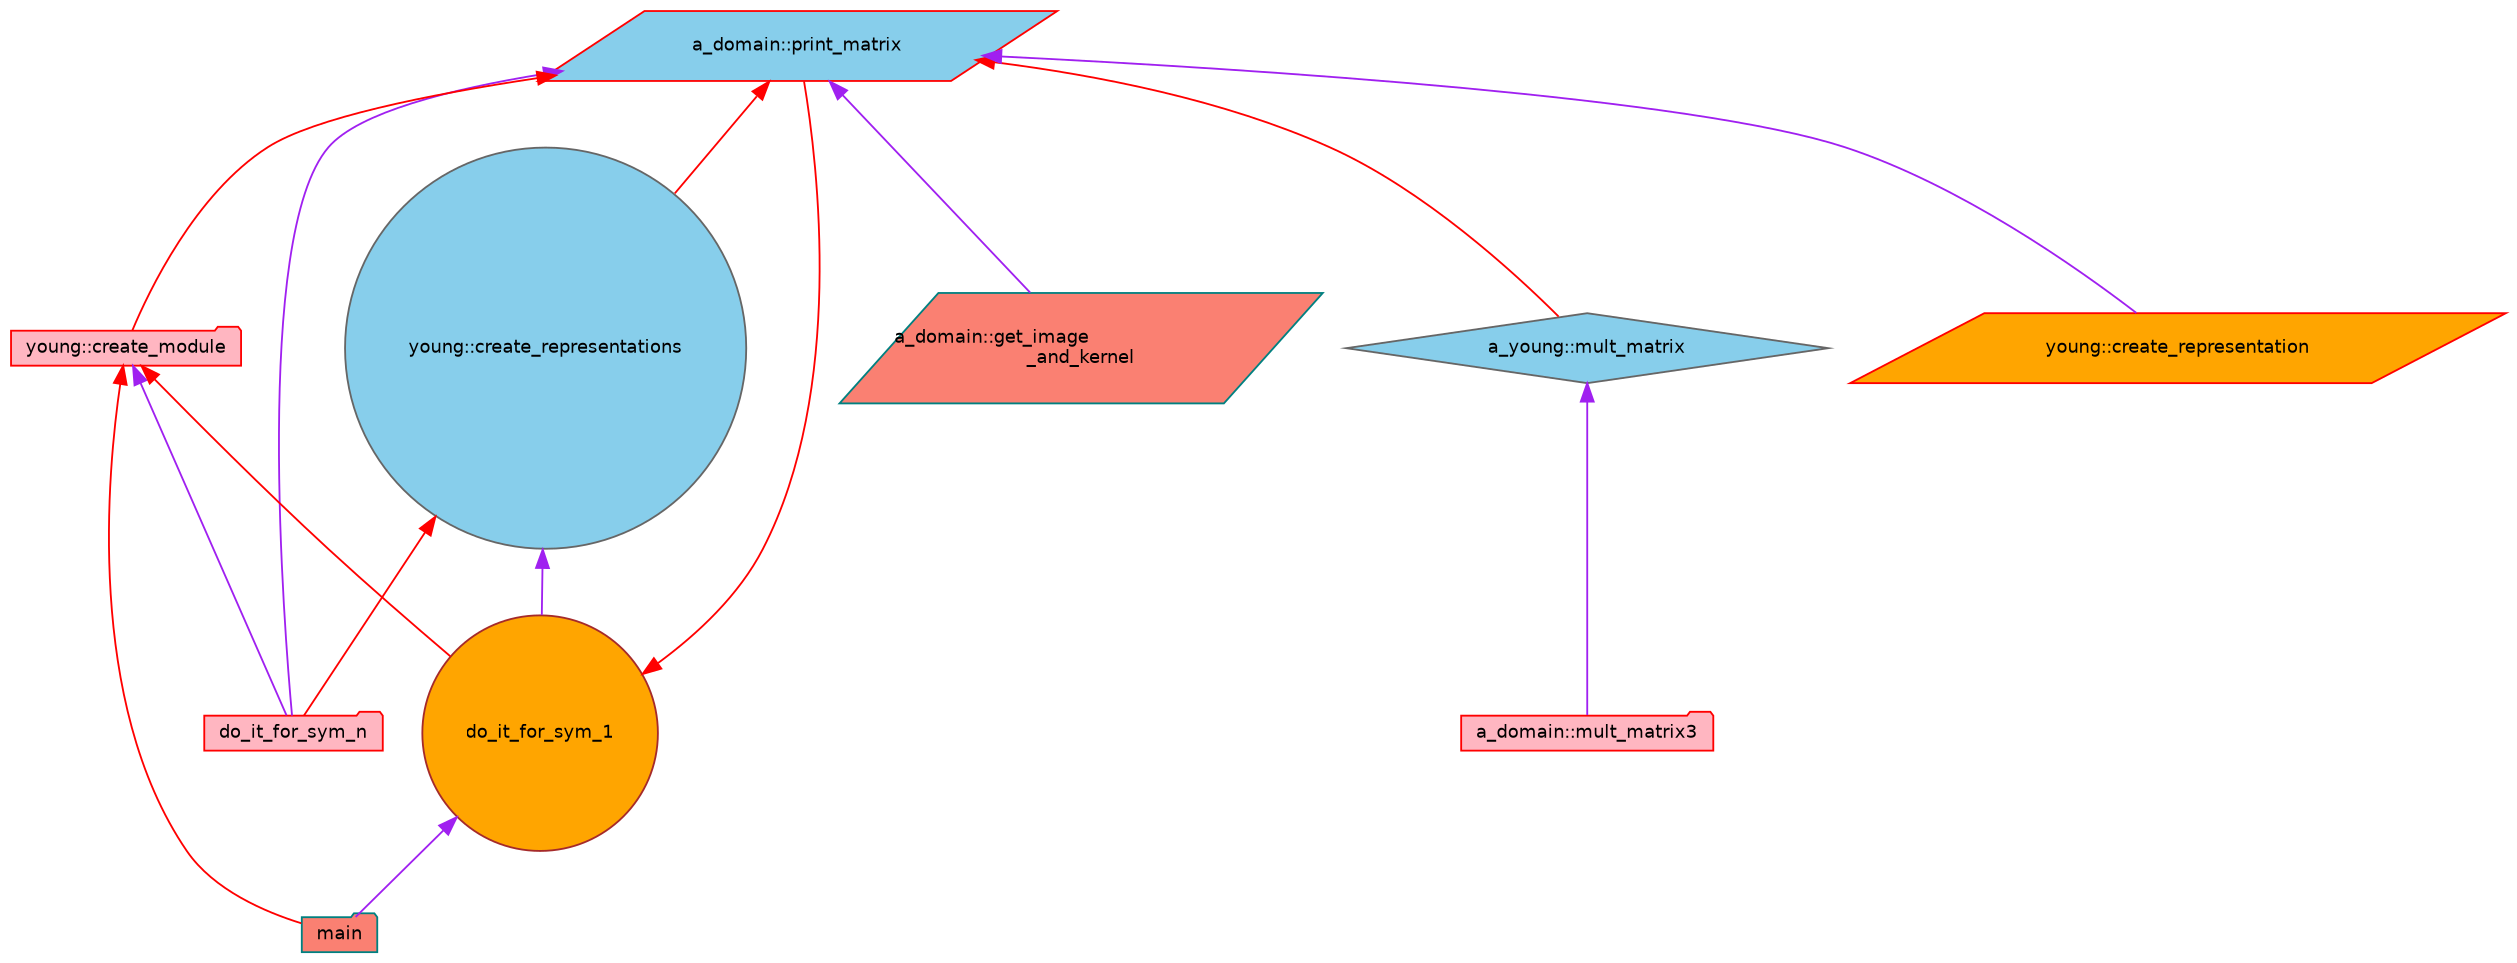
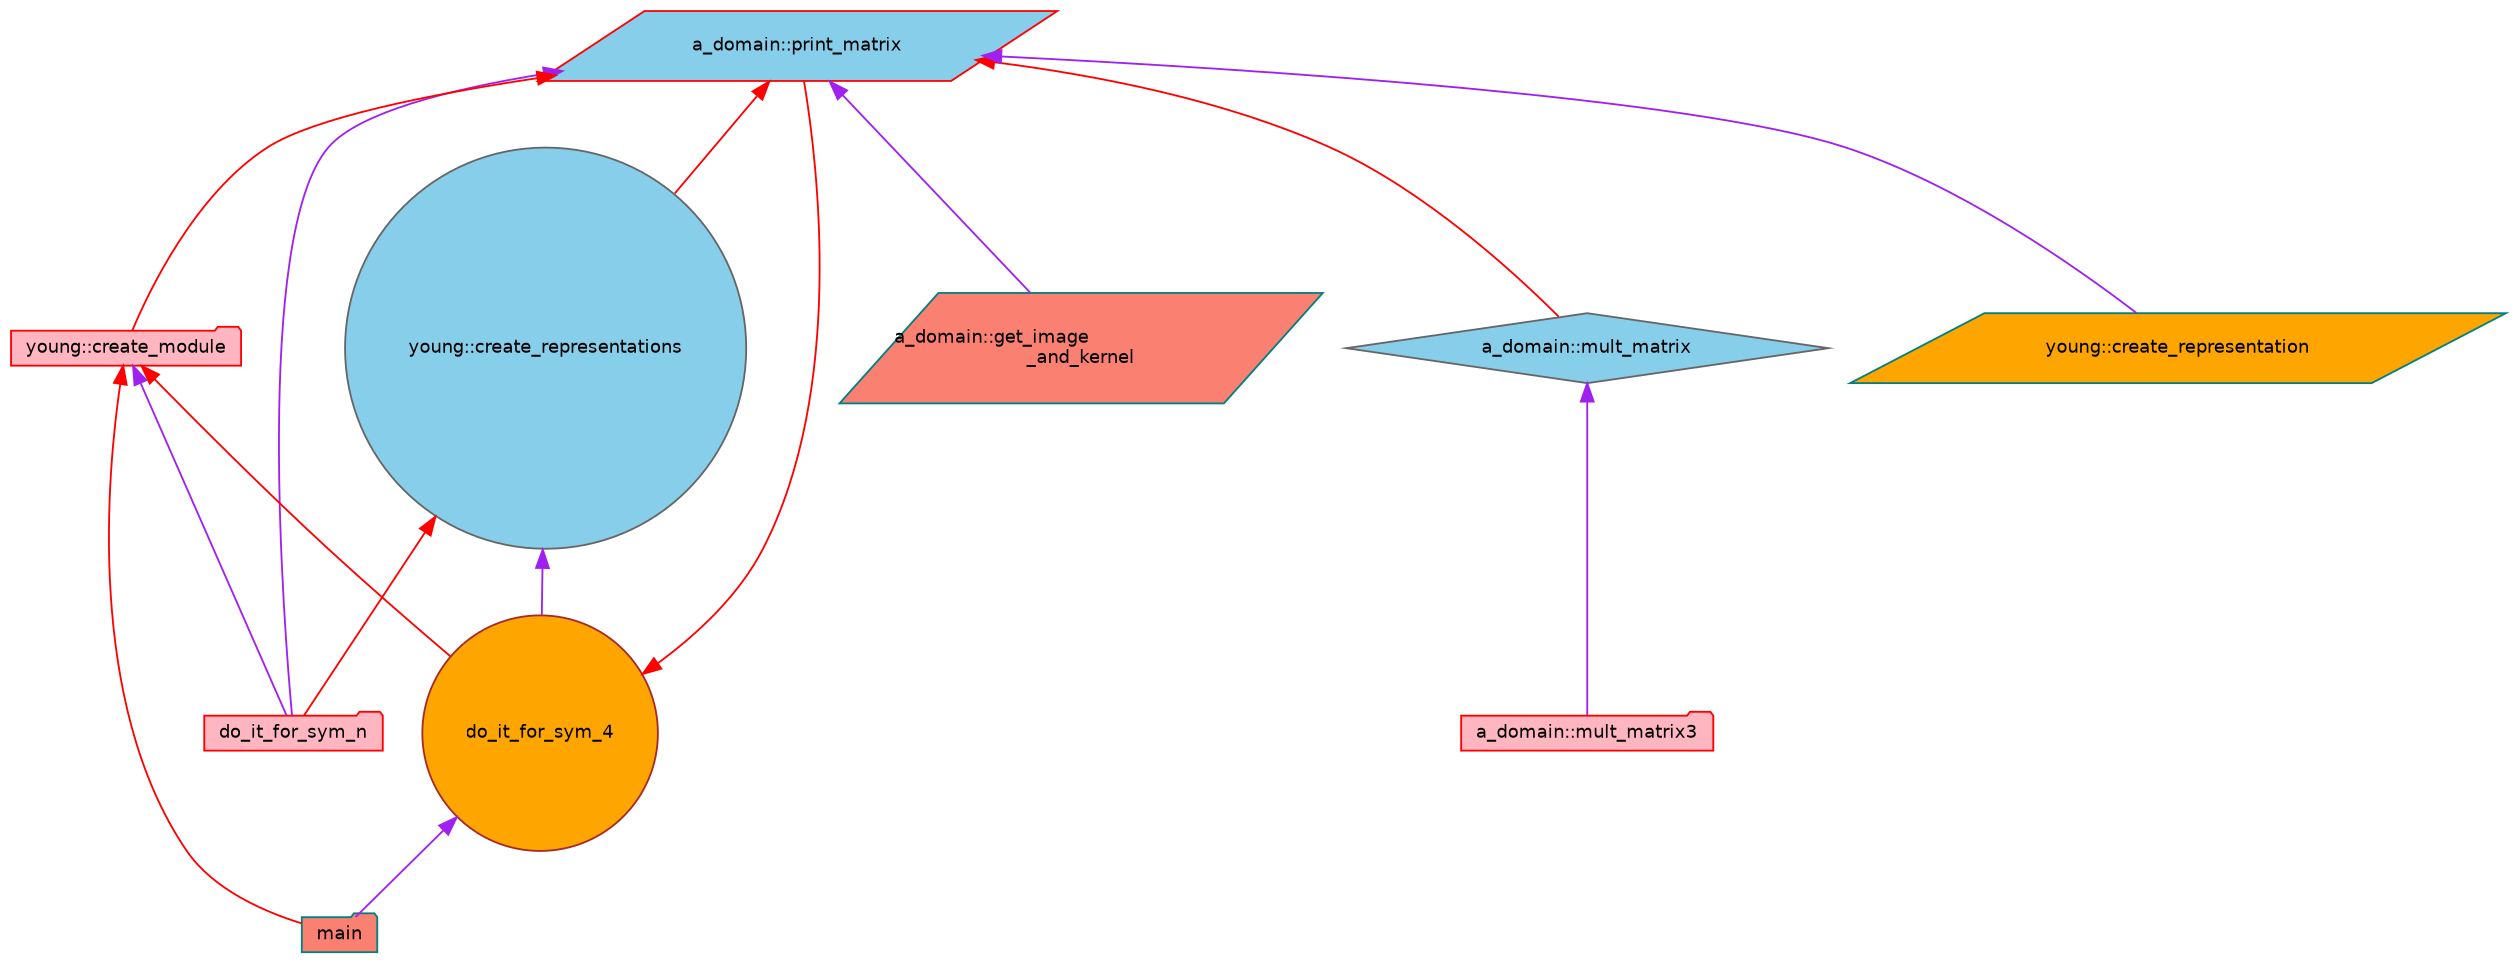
(1587, 348) -> (1587, 348)
(2178, 348) -> (2178, 348)
(540, 733) -> (540, 733)
